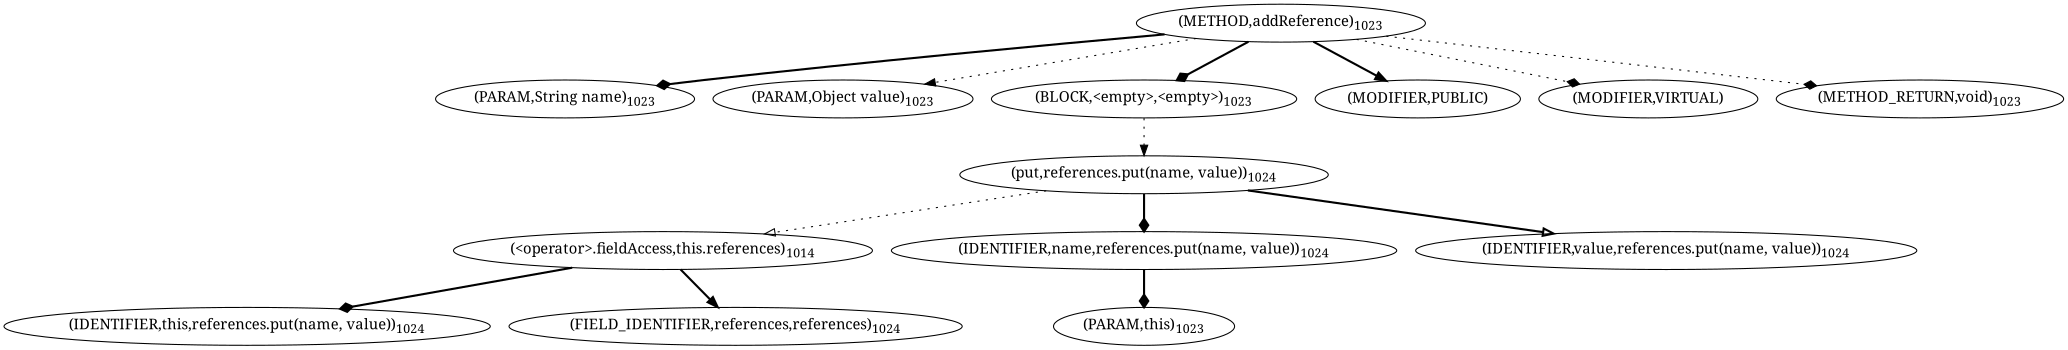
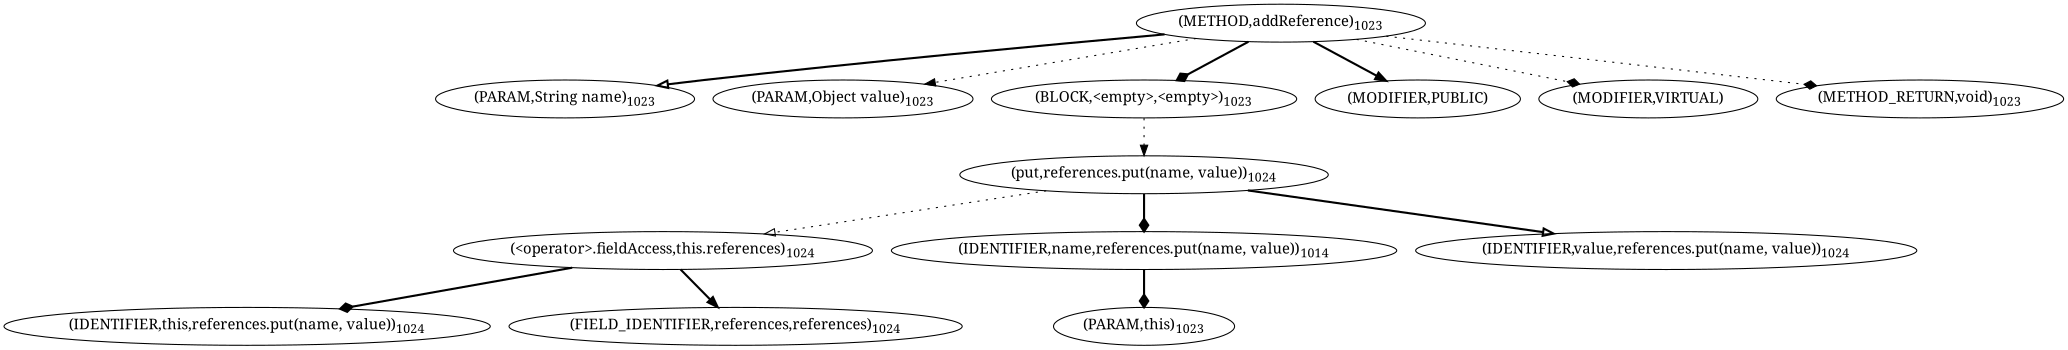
(916, 58) -> (916, 58)
(801, 249) -> (801, 249)
(1315, 249) -> (1315, 249)
